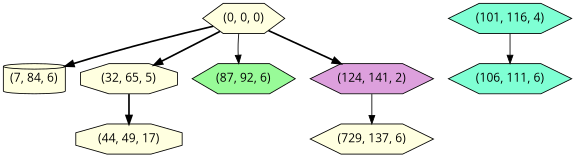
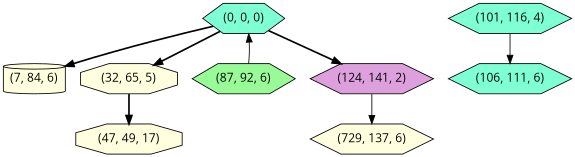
(244, 18) -> (244, 18)
(238, 44) -> (249, 53)
(129, 139) -> (129, 139)
